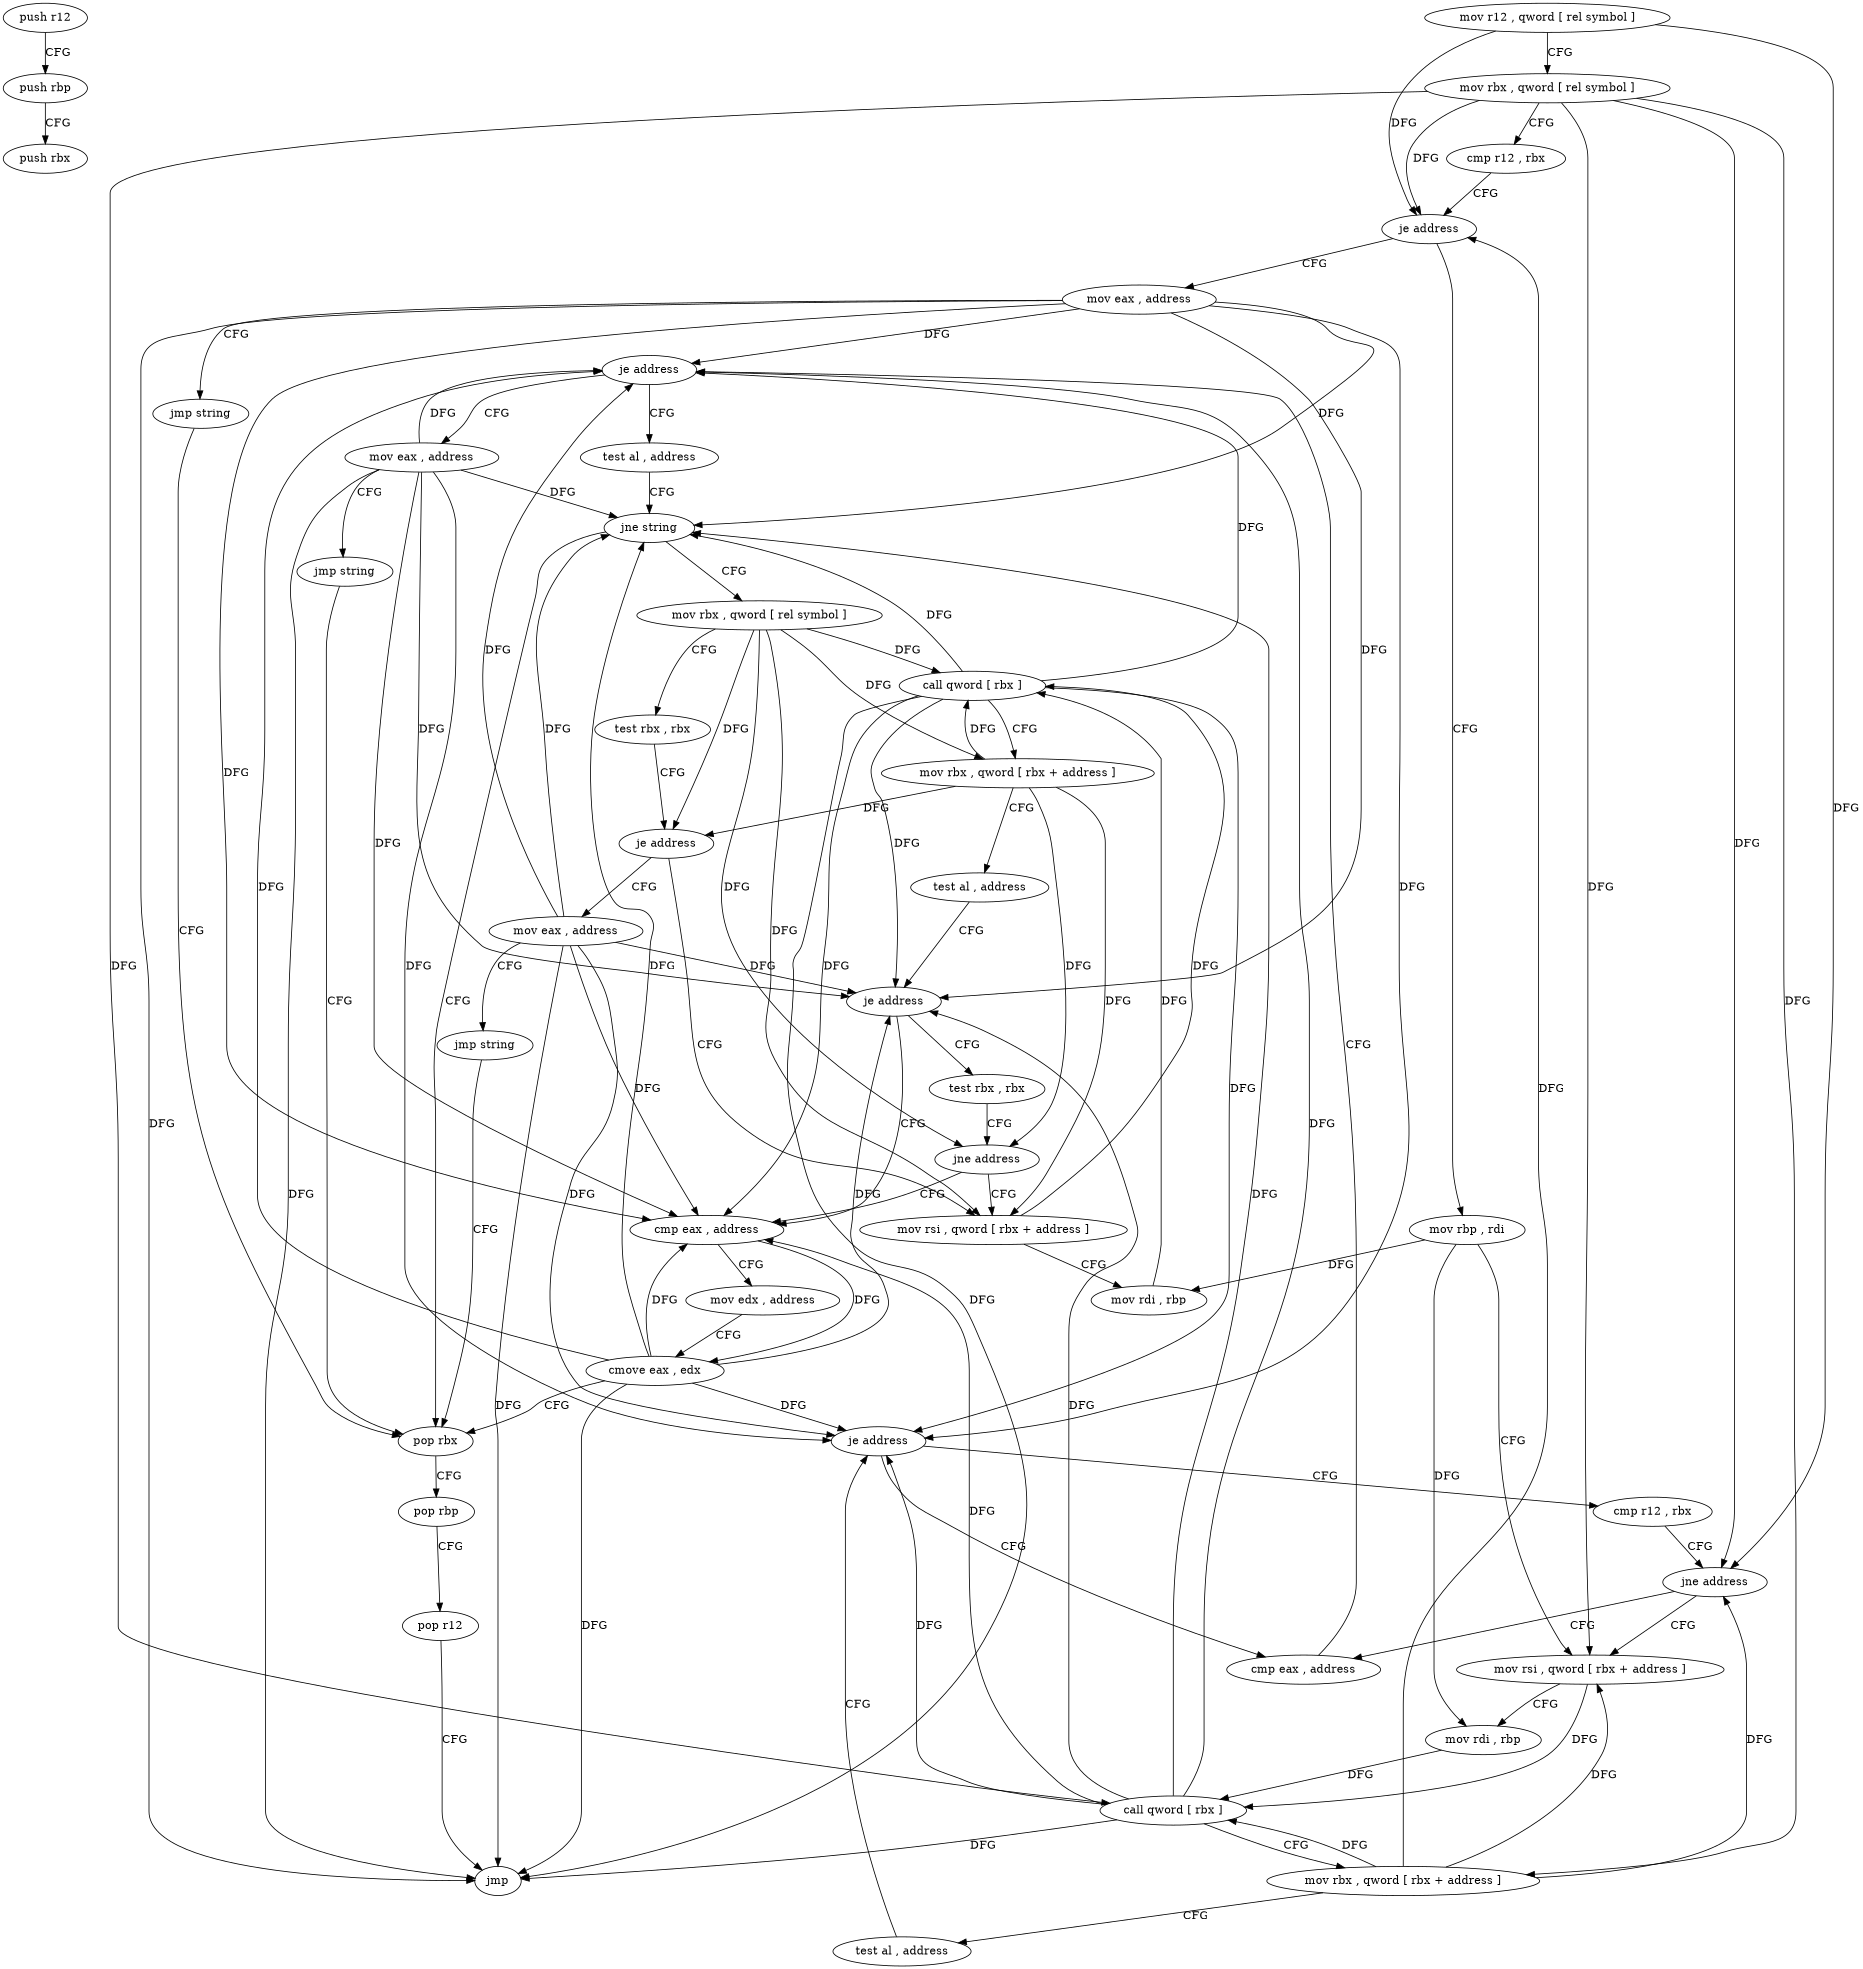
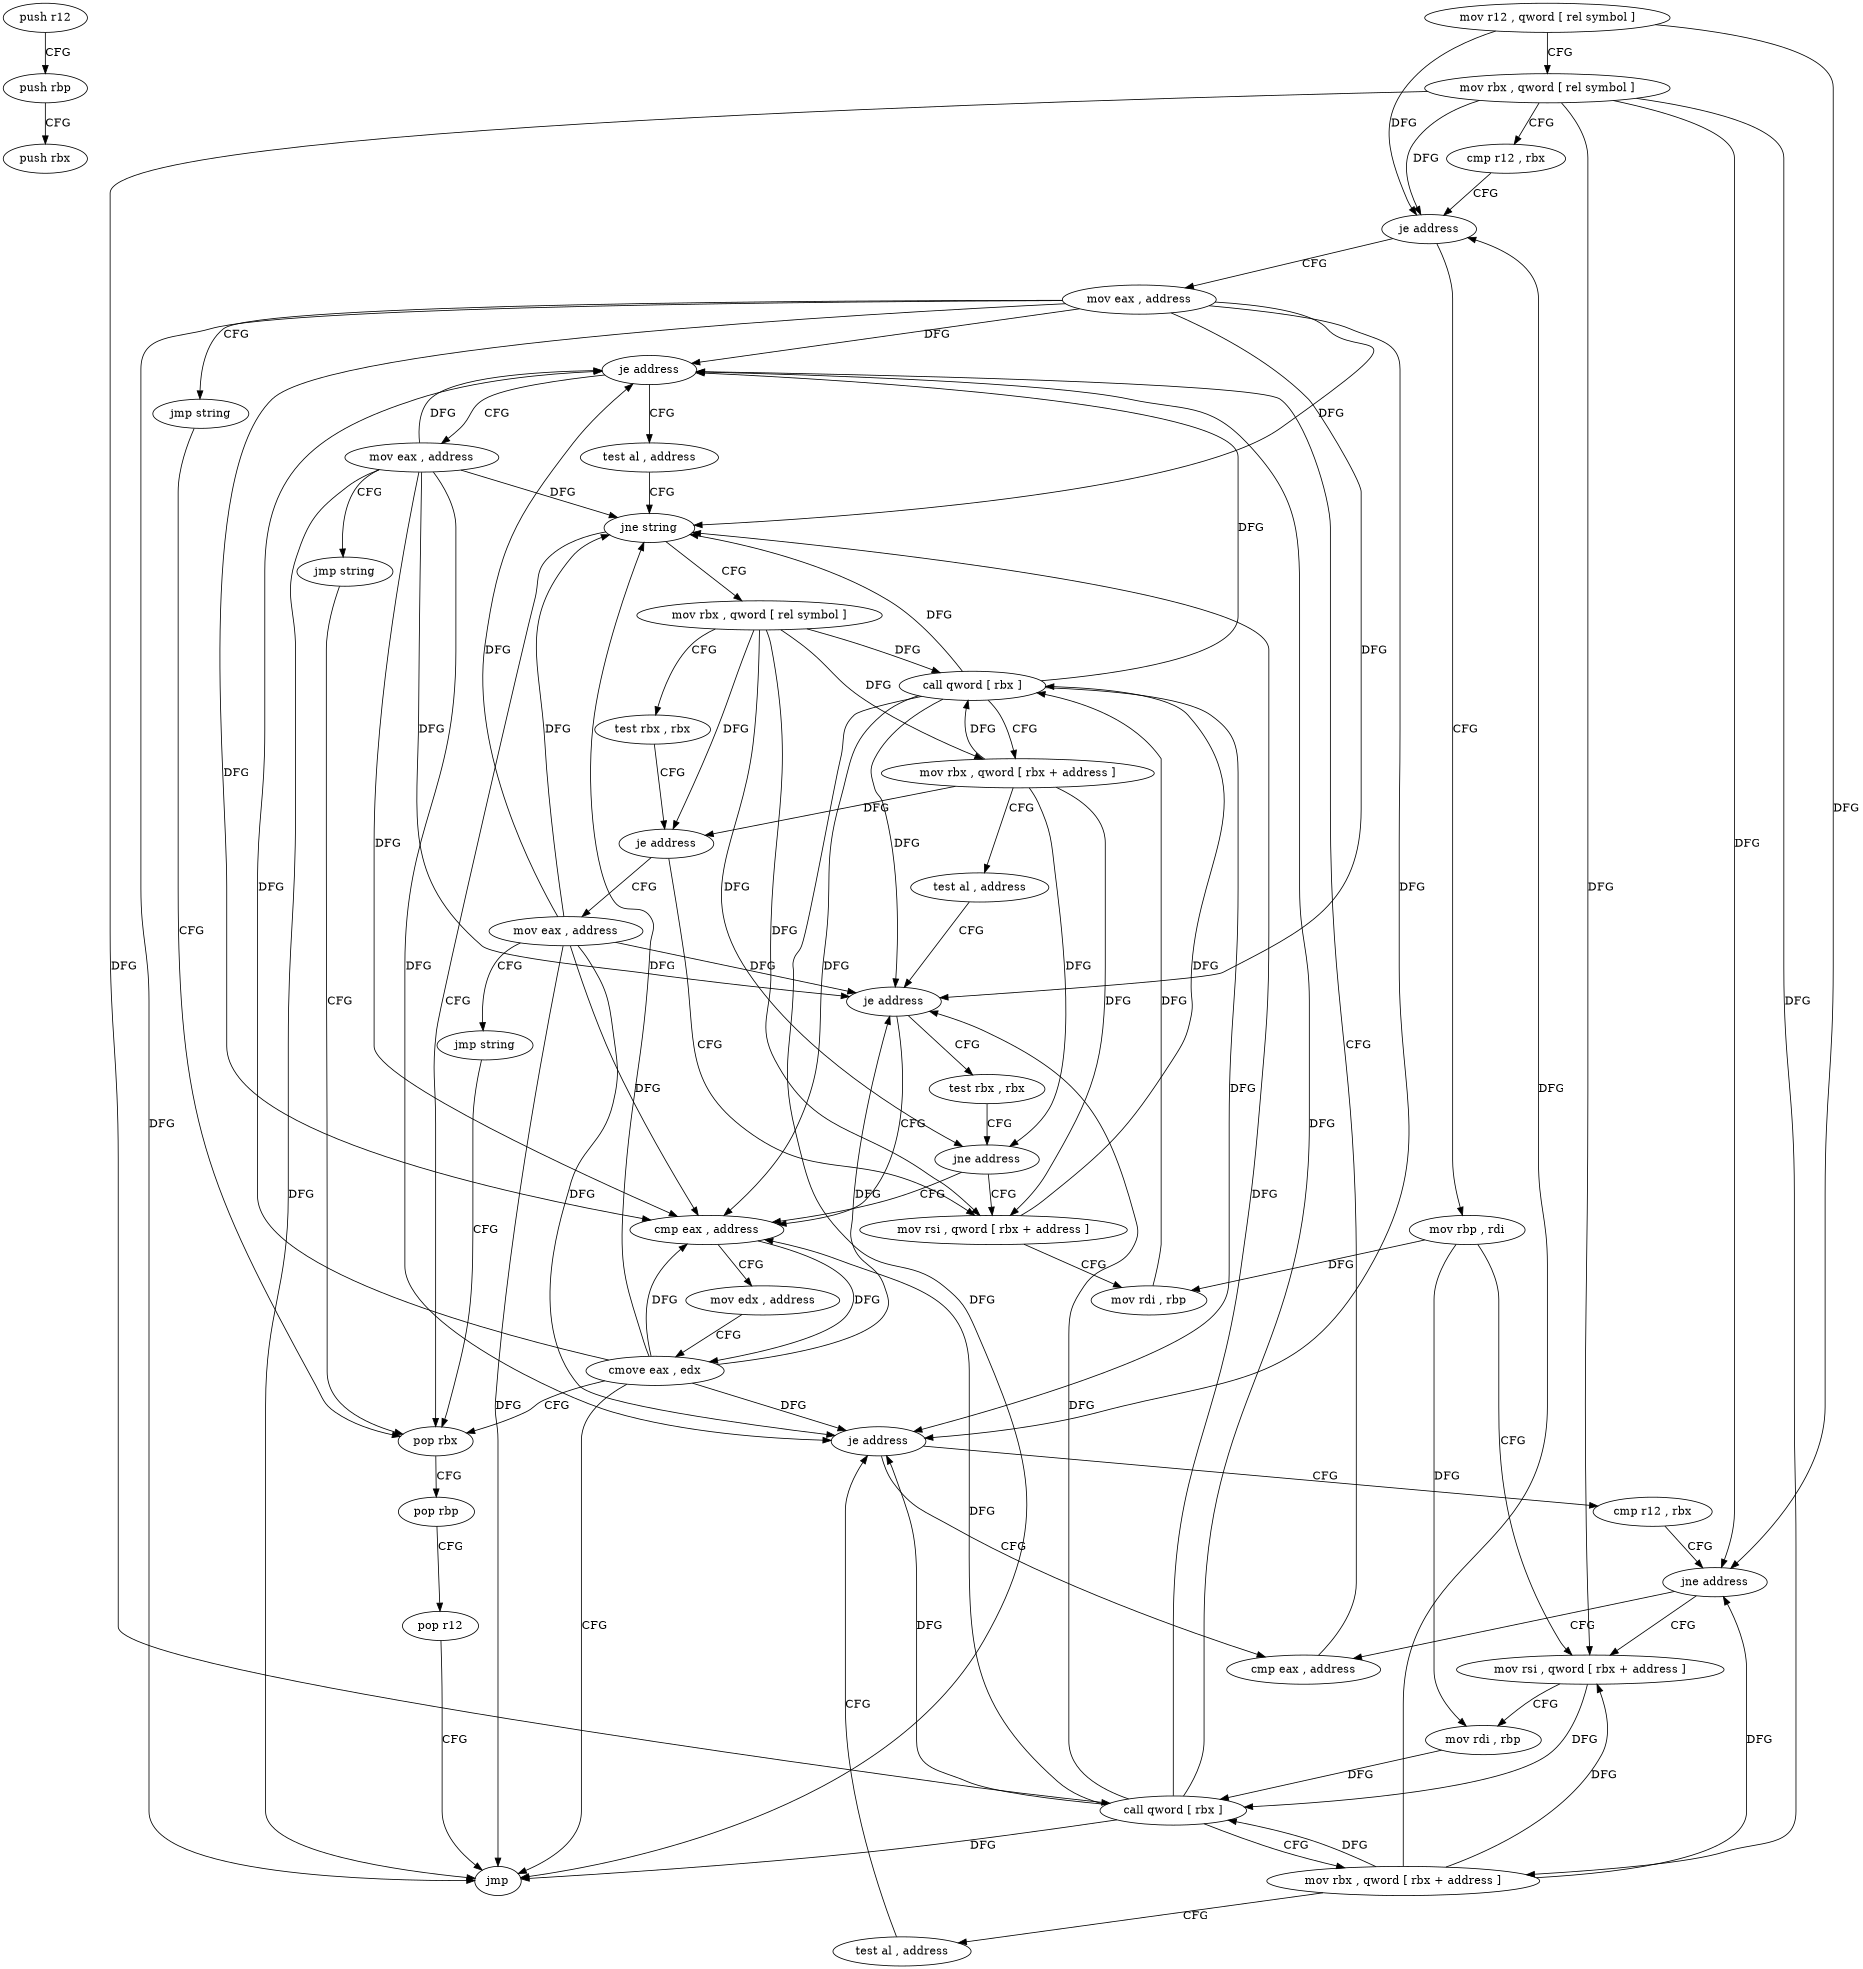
(595, 1626) -> (595, 1626)
